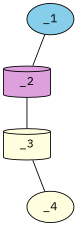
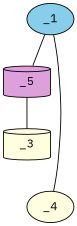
(27, 82) -> (27, 82)
(39, 176) -> (61, 113)
